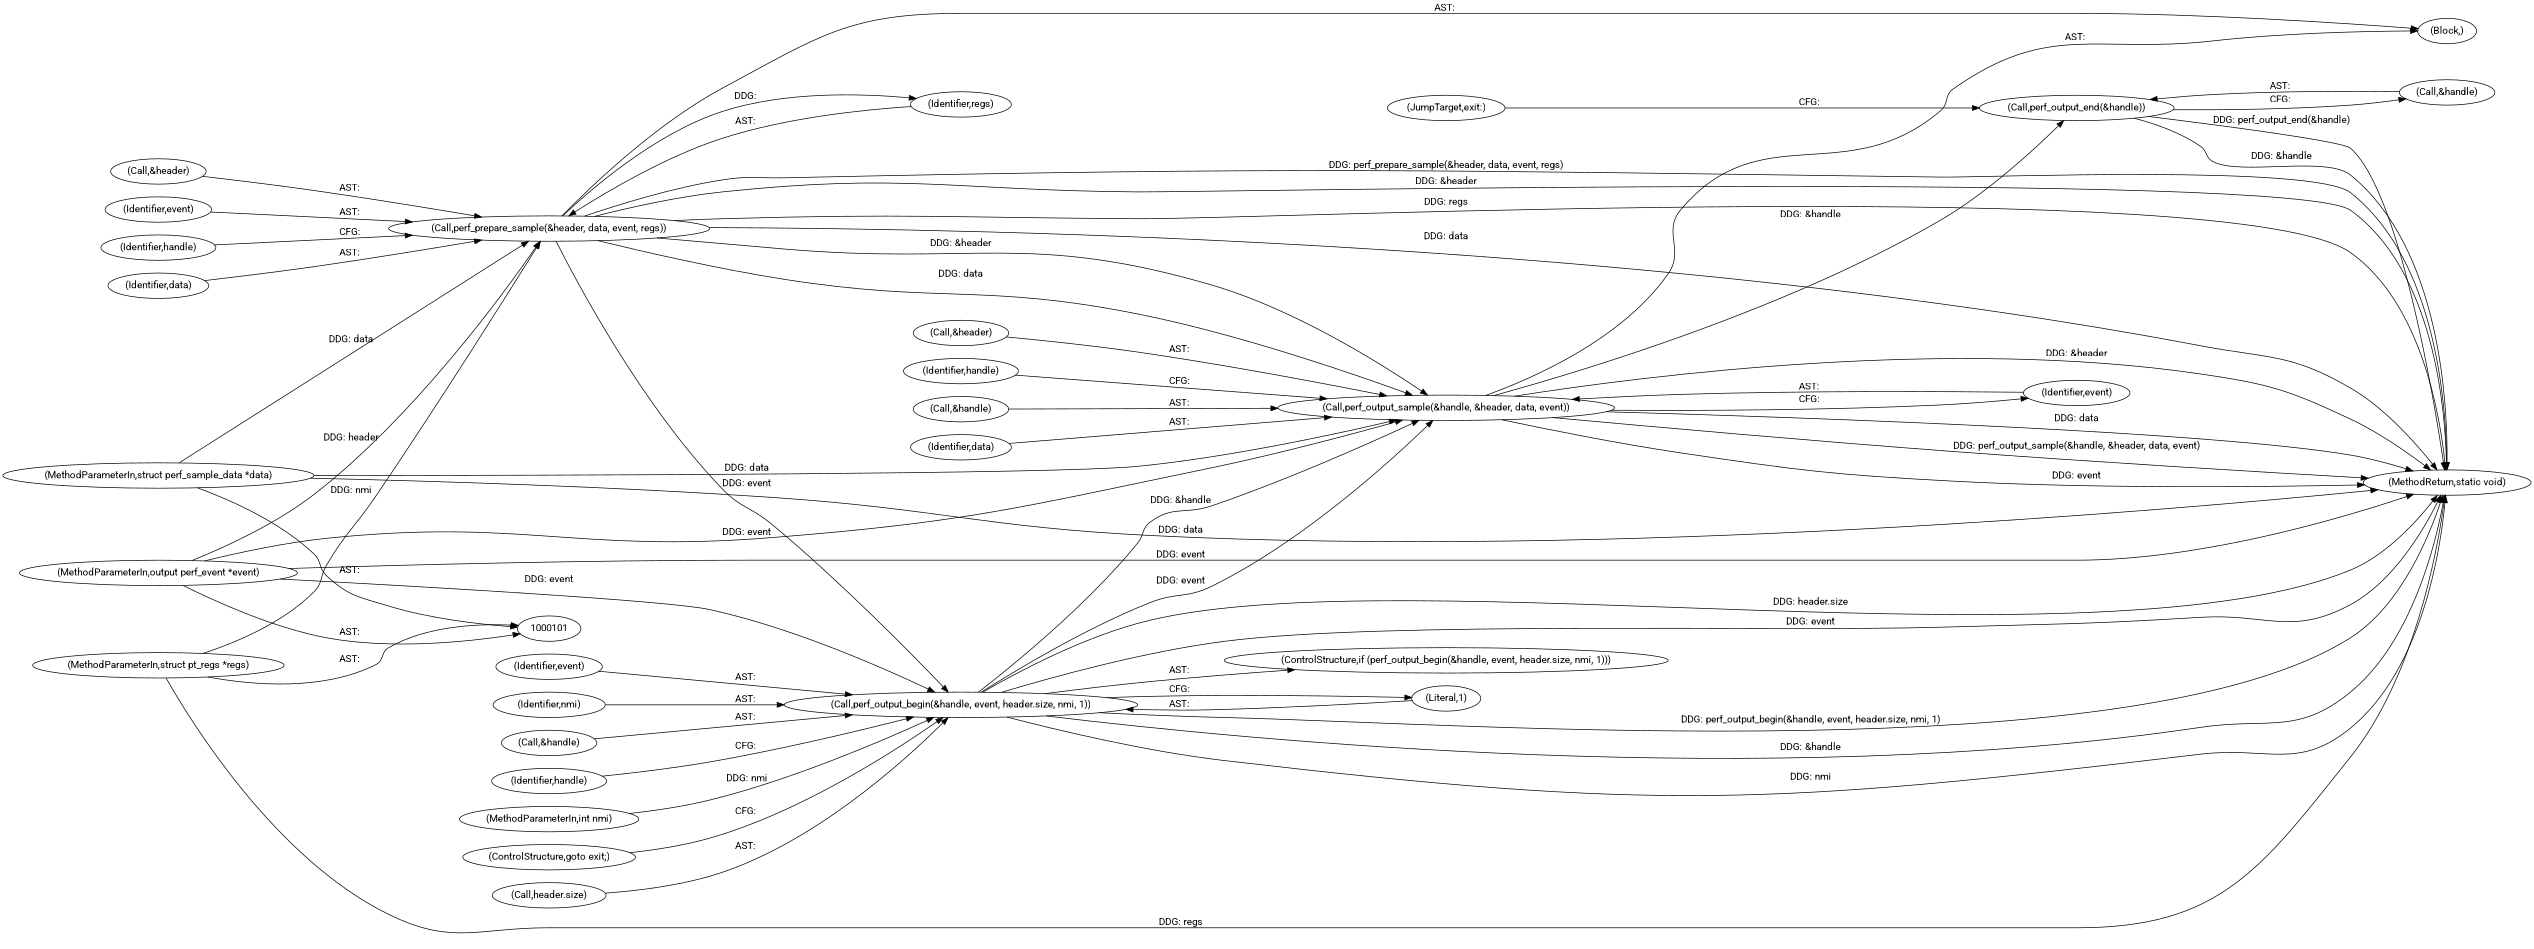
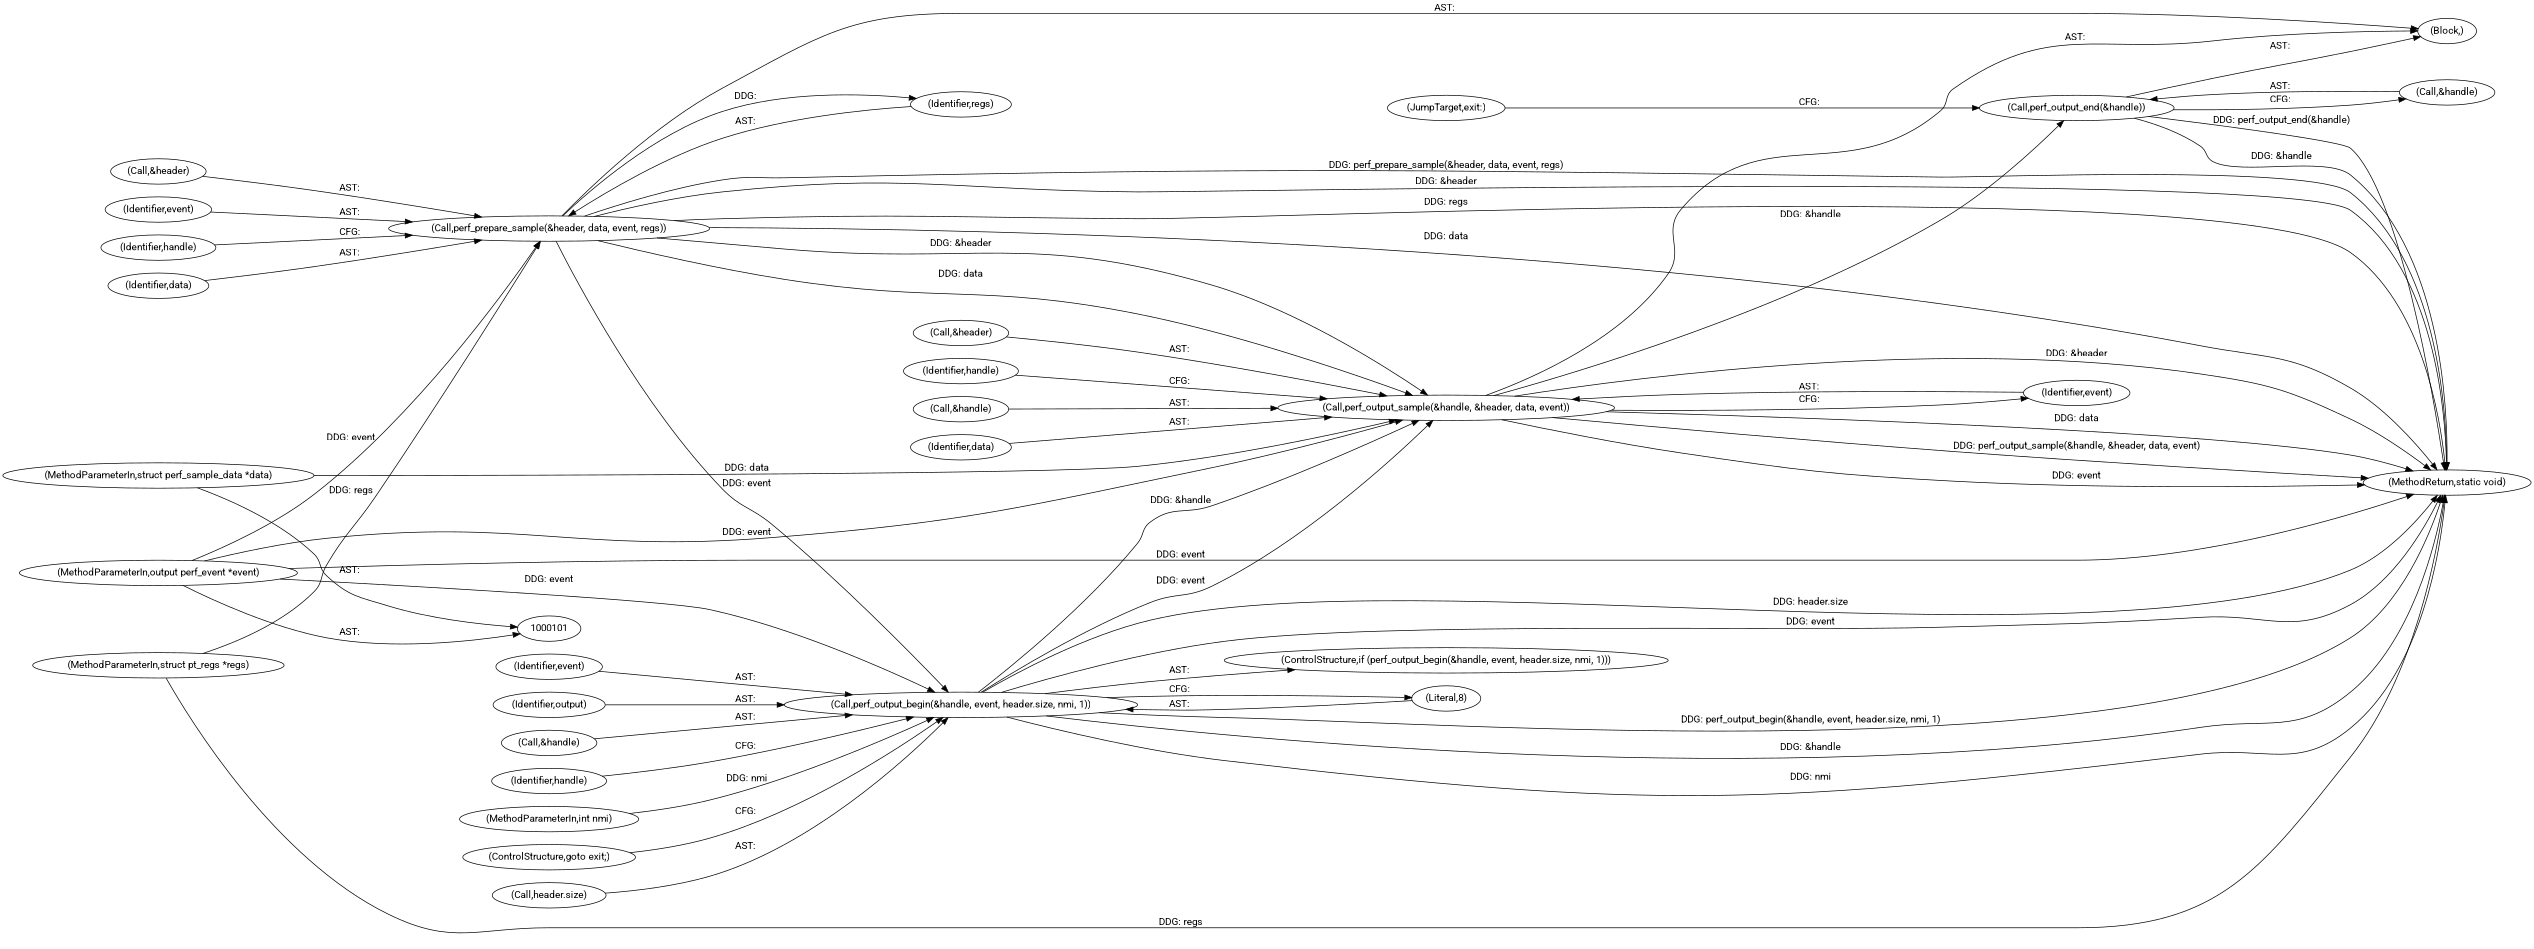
none -> (2270, 67)
(351, 354) -> none
(351, 438) -> (351, 438)
(351, 491) -> (351, 491)
(1340, 541) -> none
(365, 669) -> none
(1446, 698) -> (1446, 698)
(549, 705) -> (549, 705)
